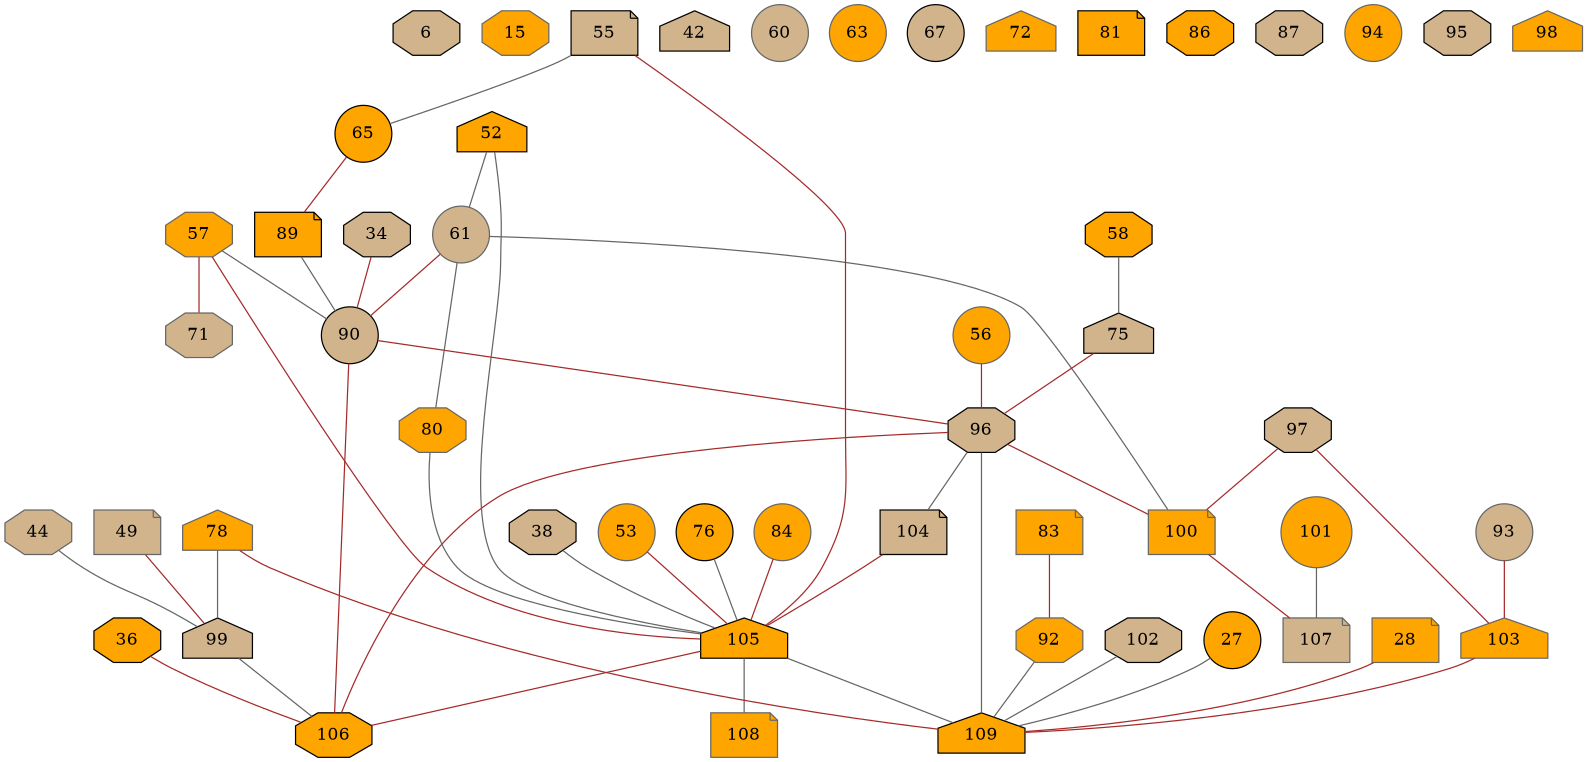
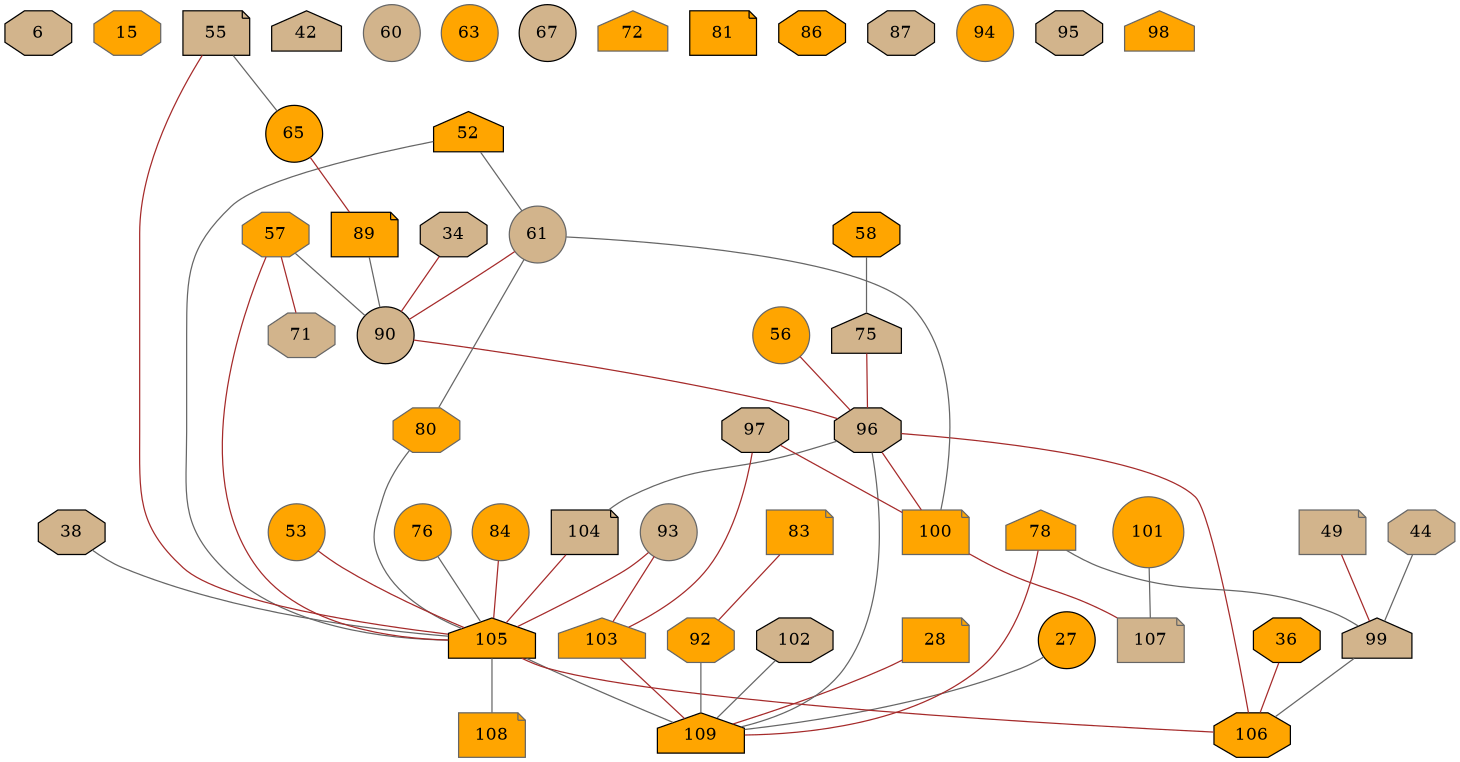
(705, 532) -> (423, 532)
(342, 538) -> none
none -> (585, 593)
